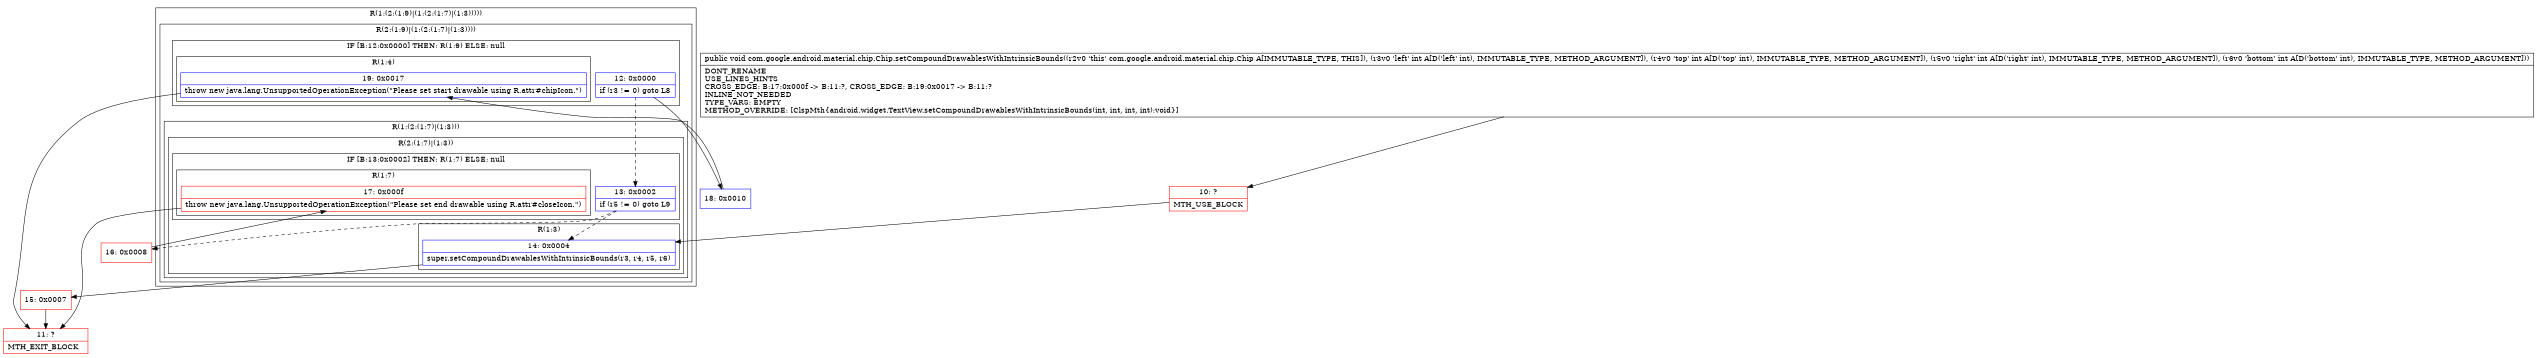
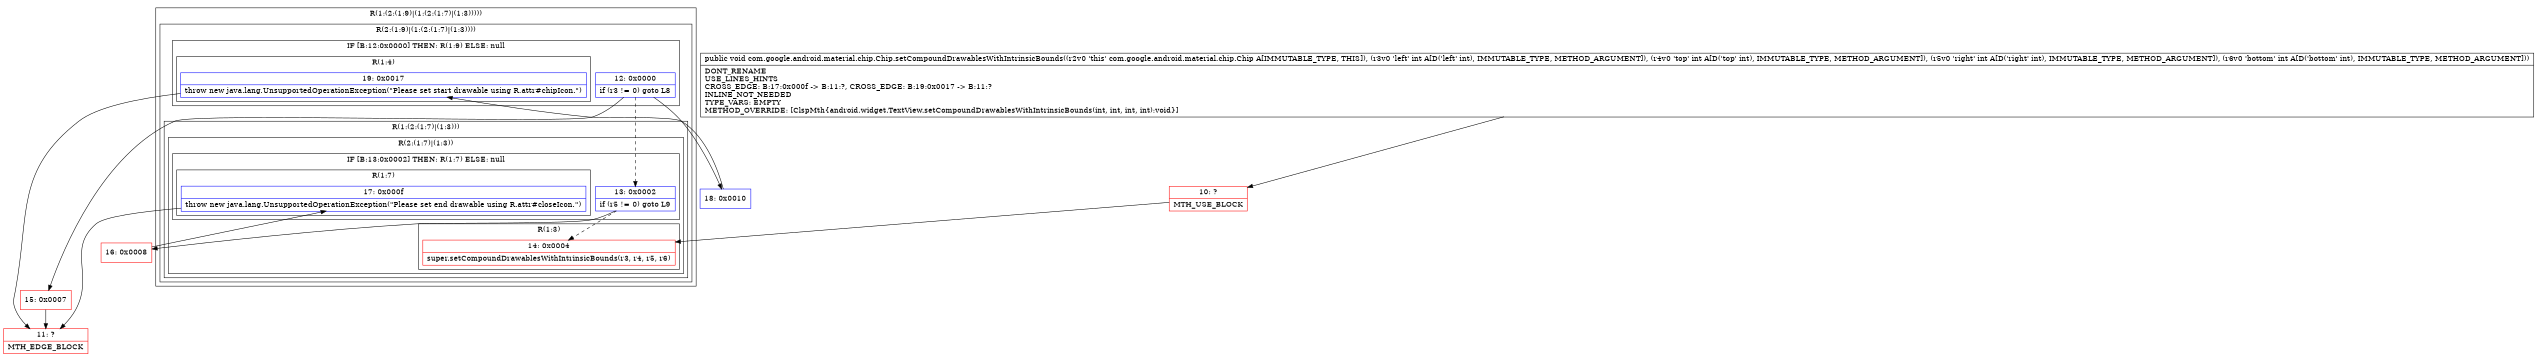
(384, 199) -> (384, 199)
(387, 226) -> (387, 226)
(549, 253) -> (549, 253)
(250, 281) -> (297, 118)
(43, 347) -> (46, 347)
